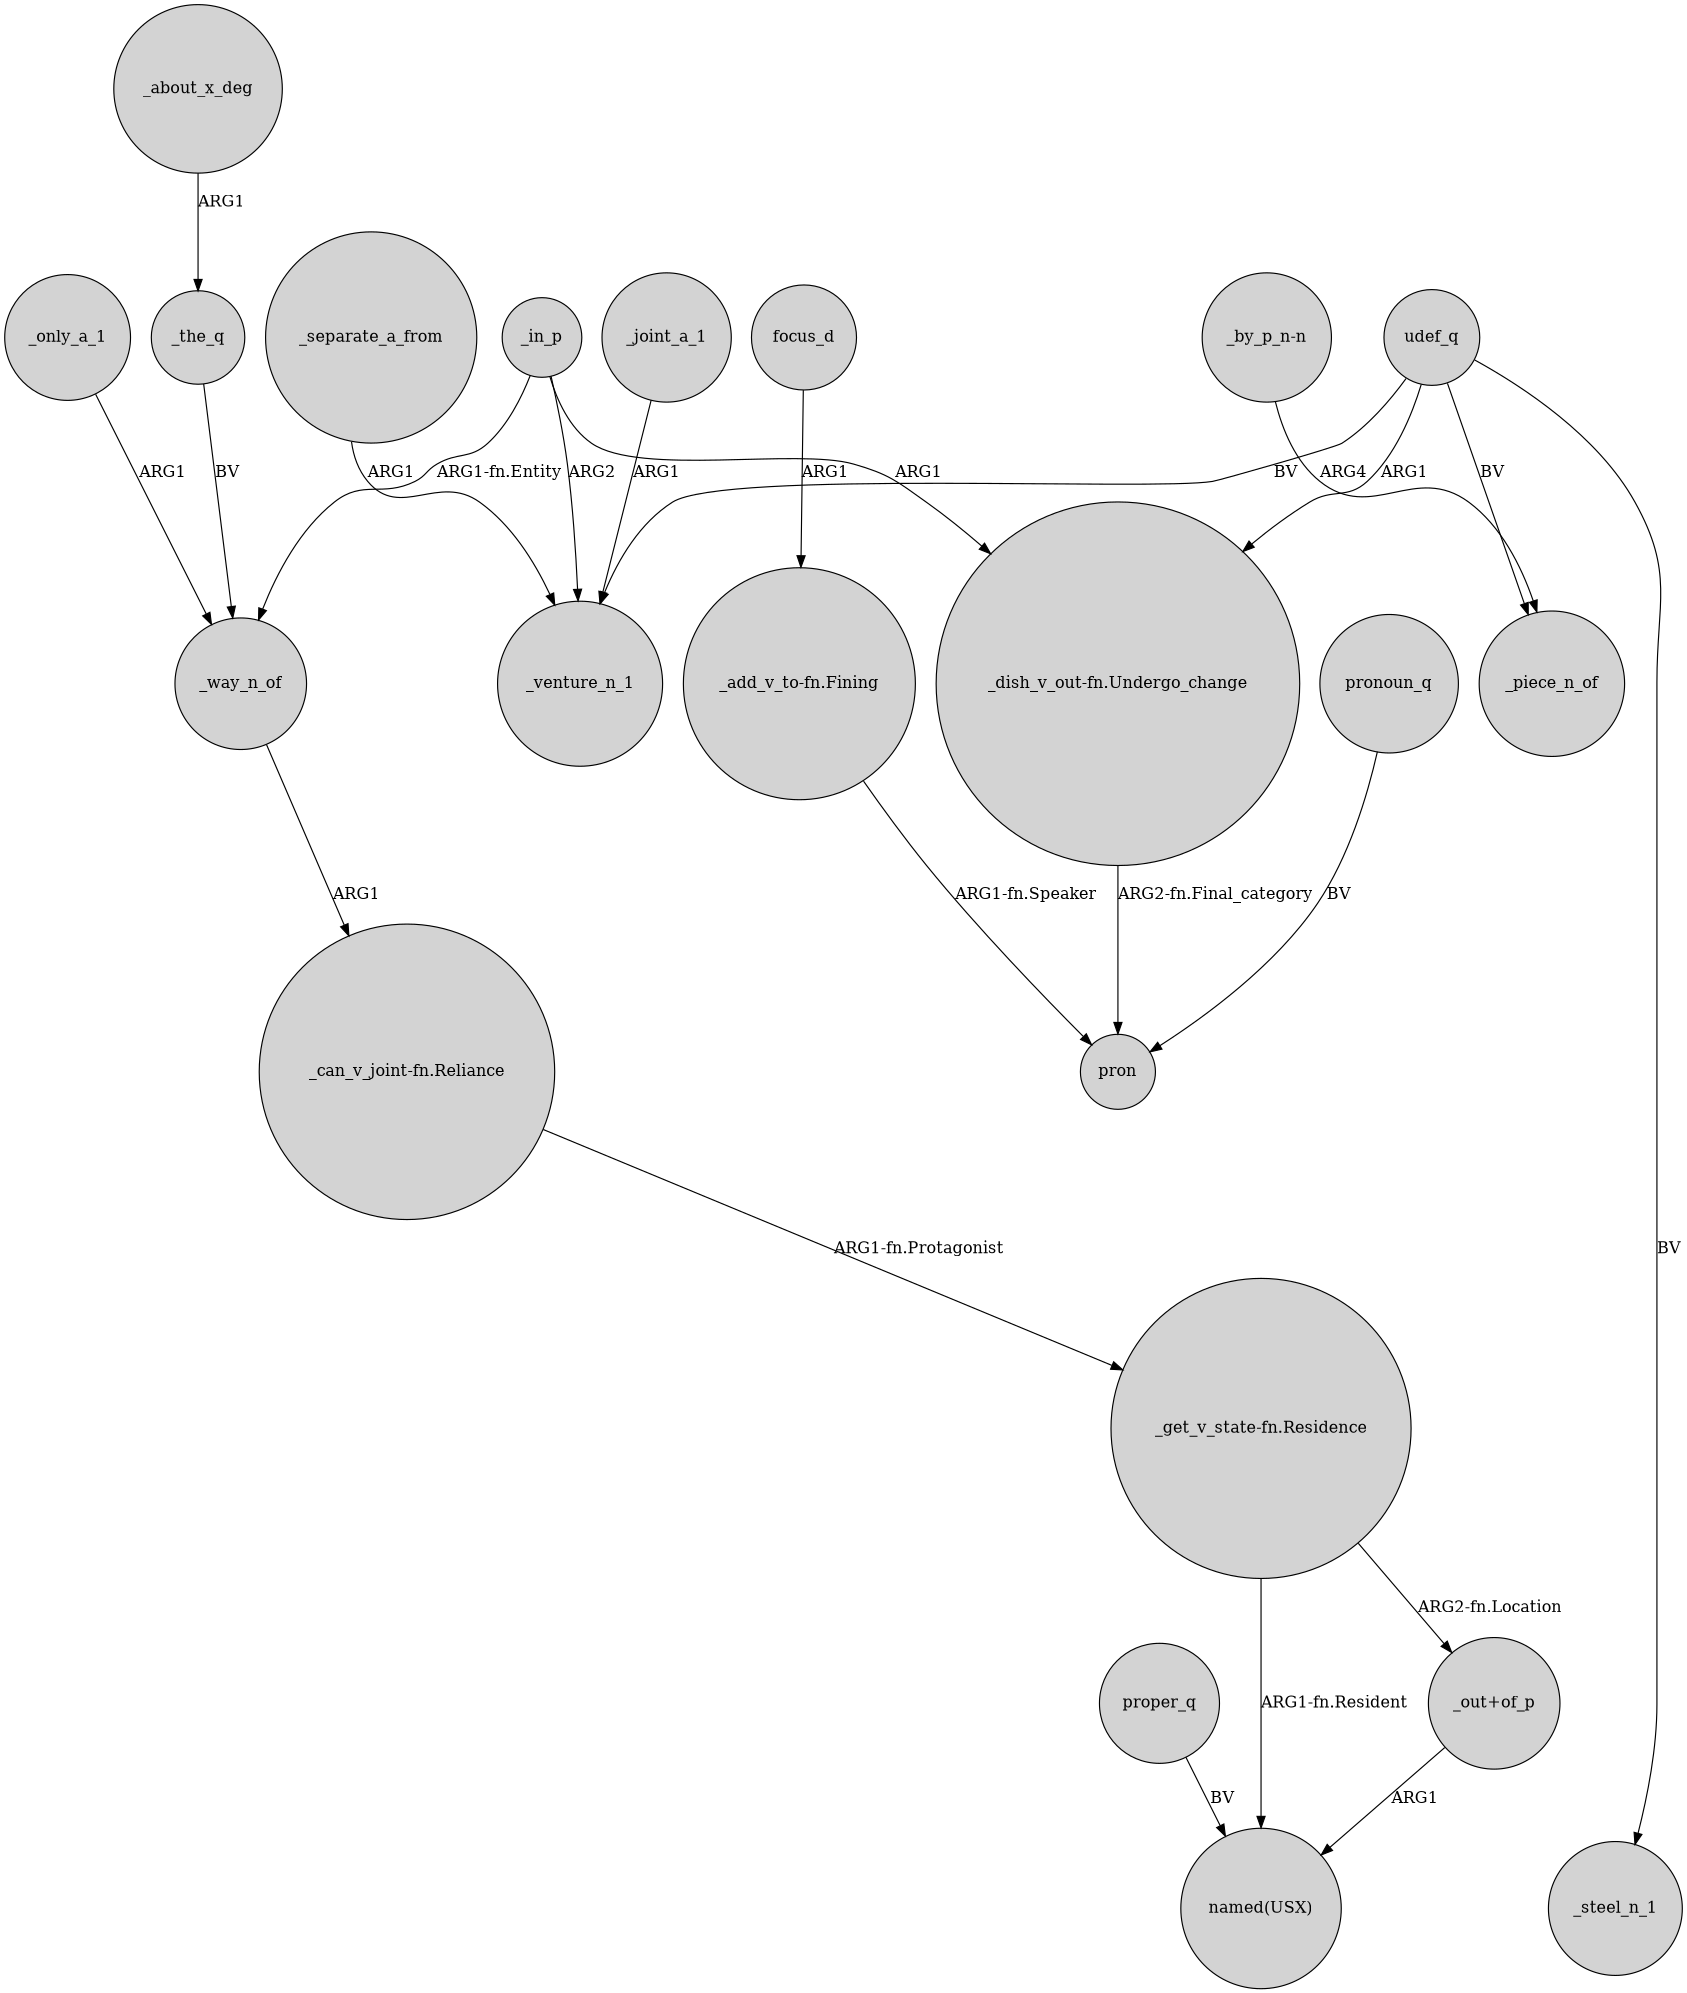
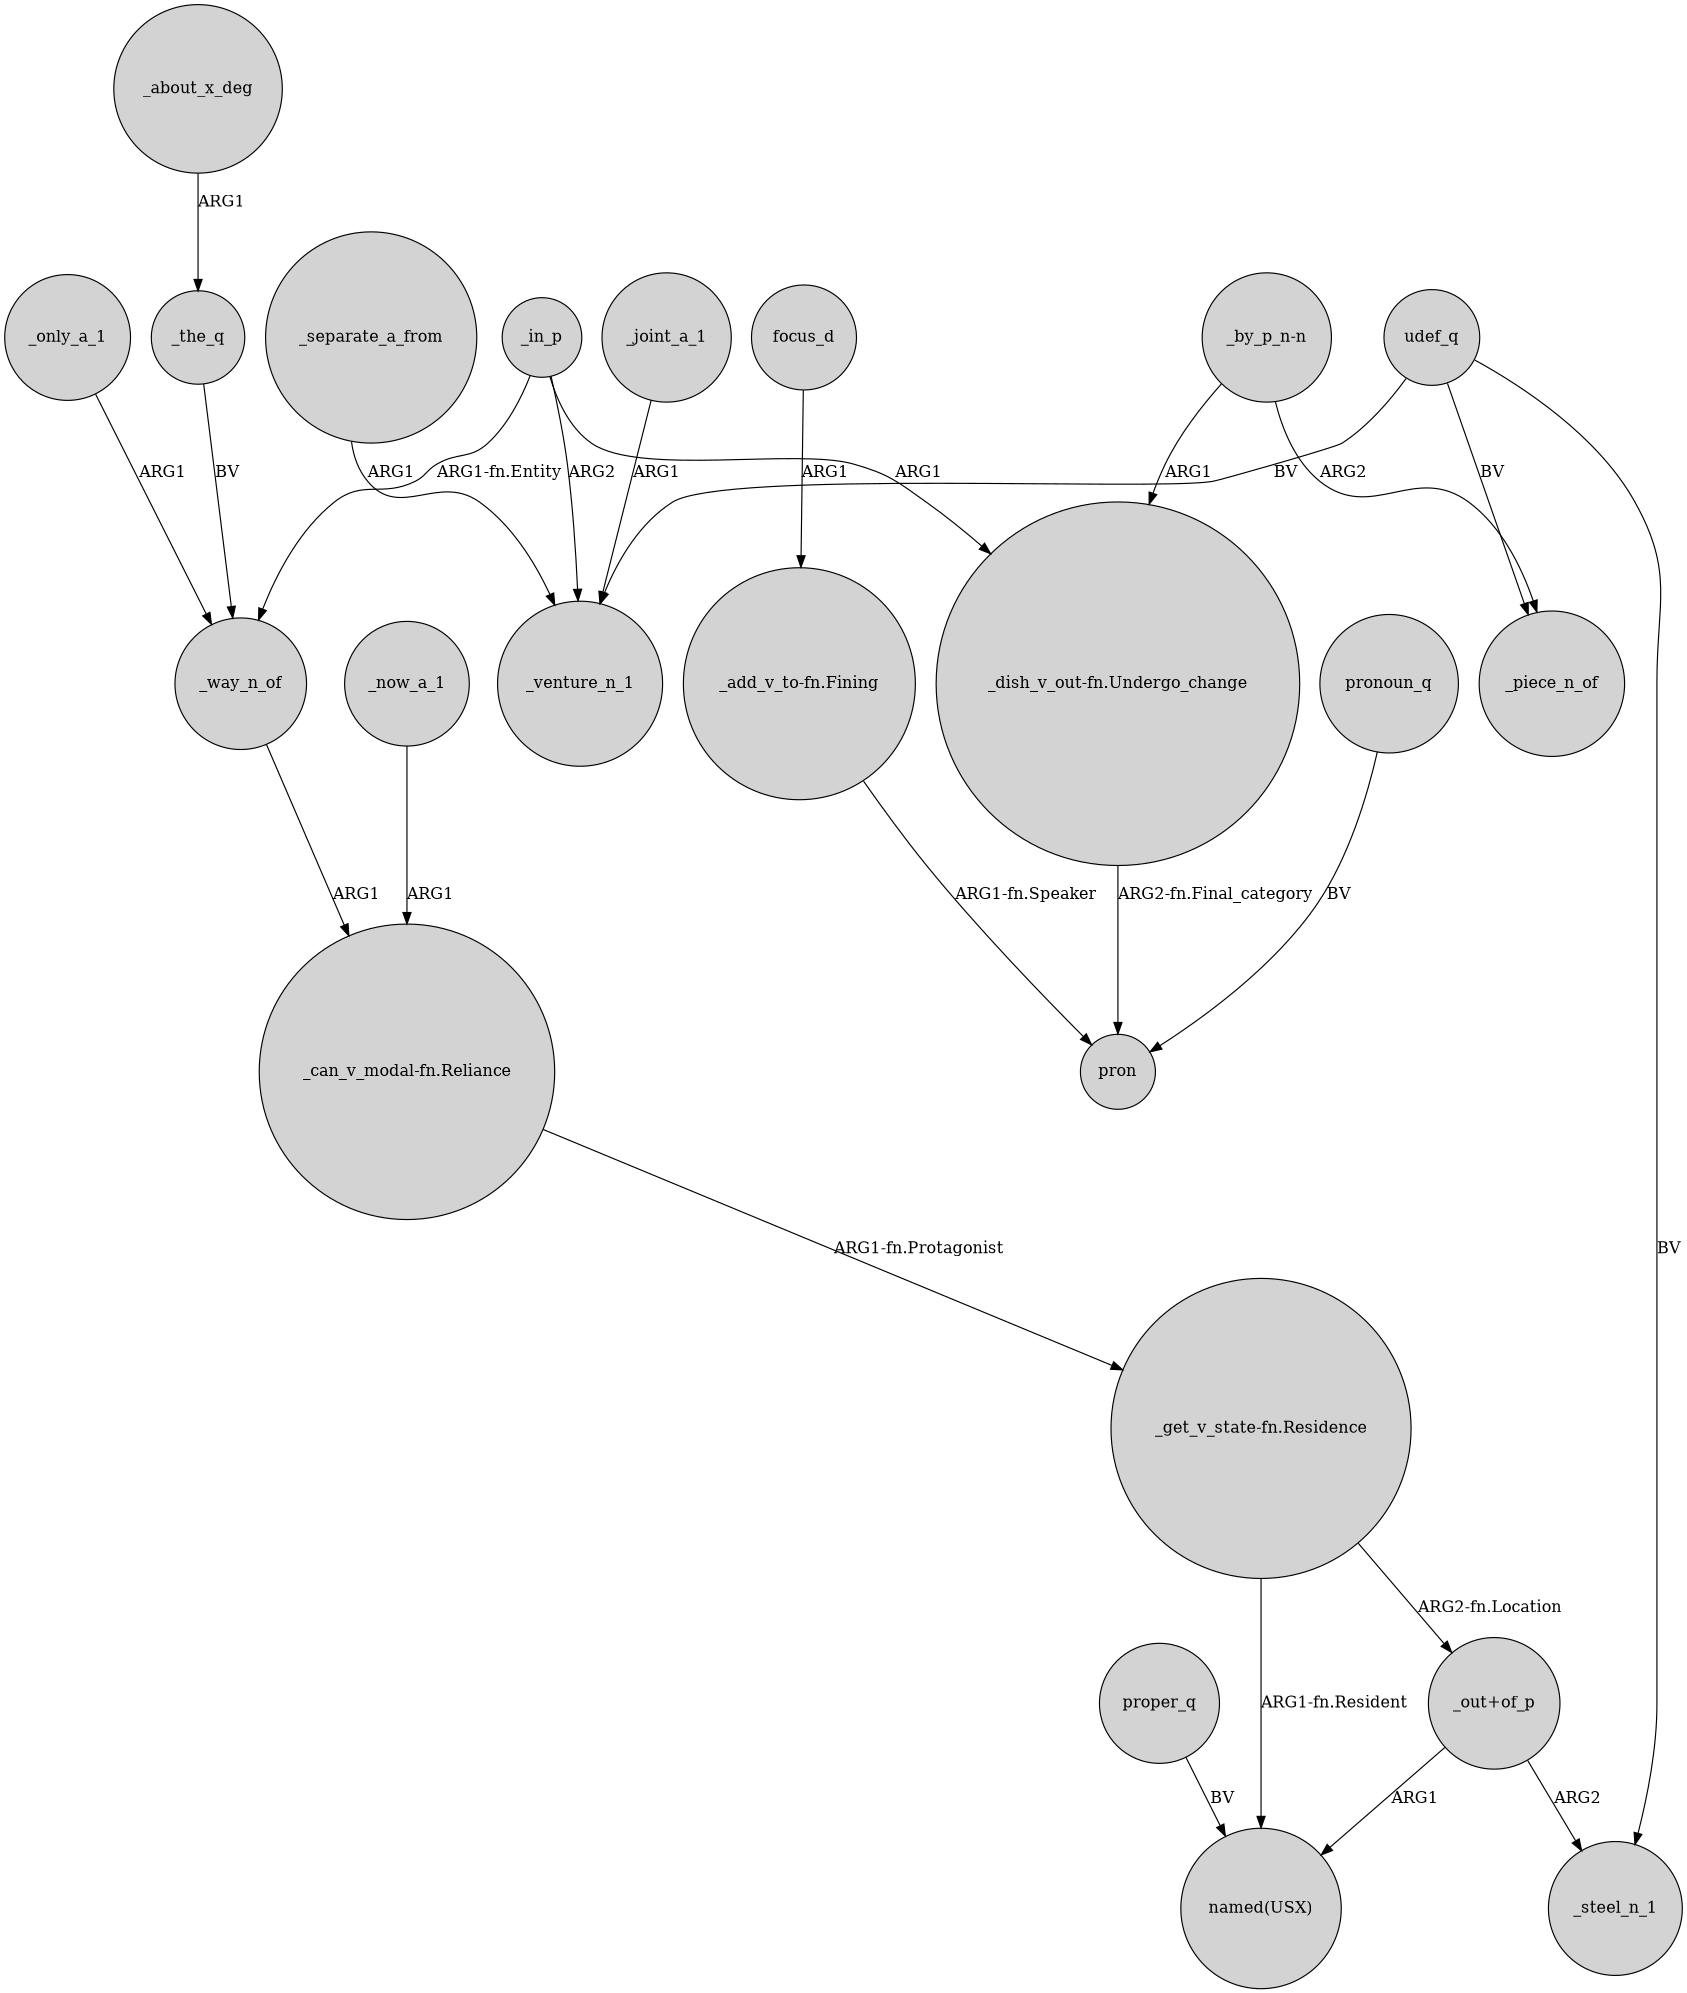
(1344, 473) -> (1344, 473)
(1359, 488) -> (1182, 435)
none -> (407, 684)
(407, 1072) -> (407, 1072)
none -> (1552, 1801)
